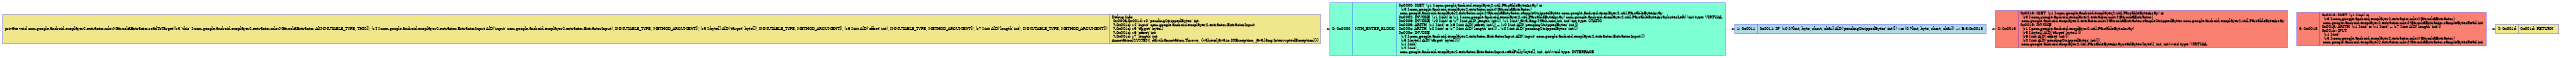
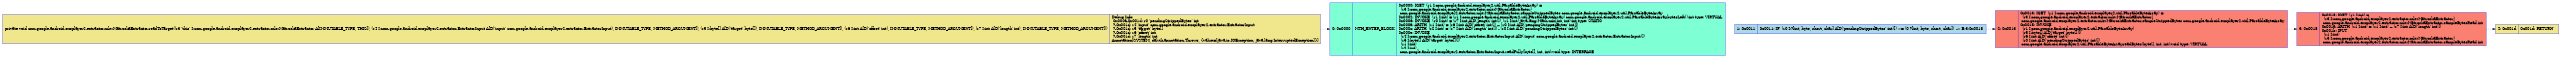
(1729, 29) -> none
none -> (2291, 29)
